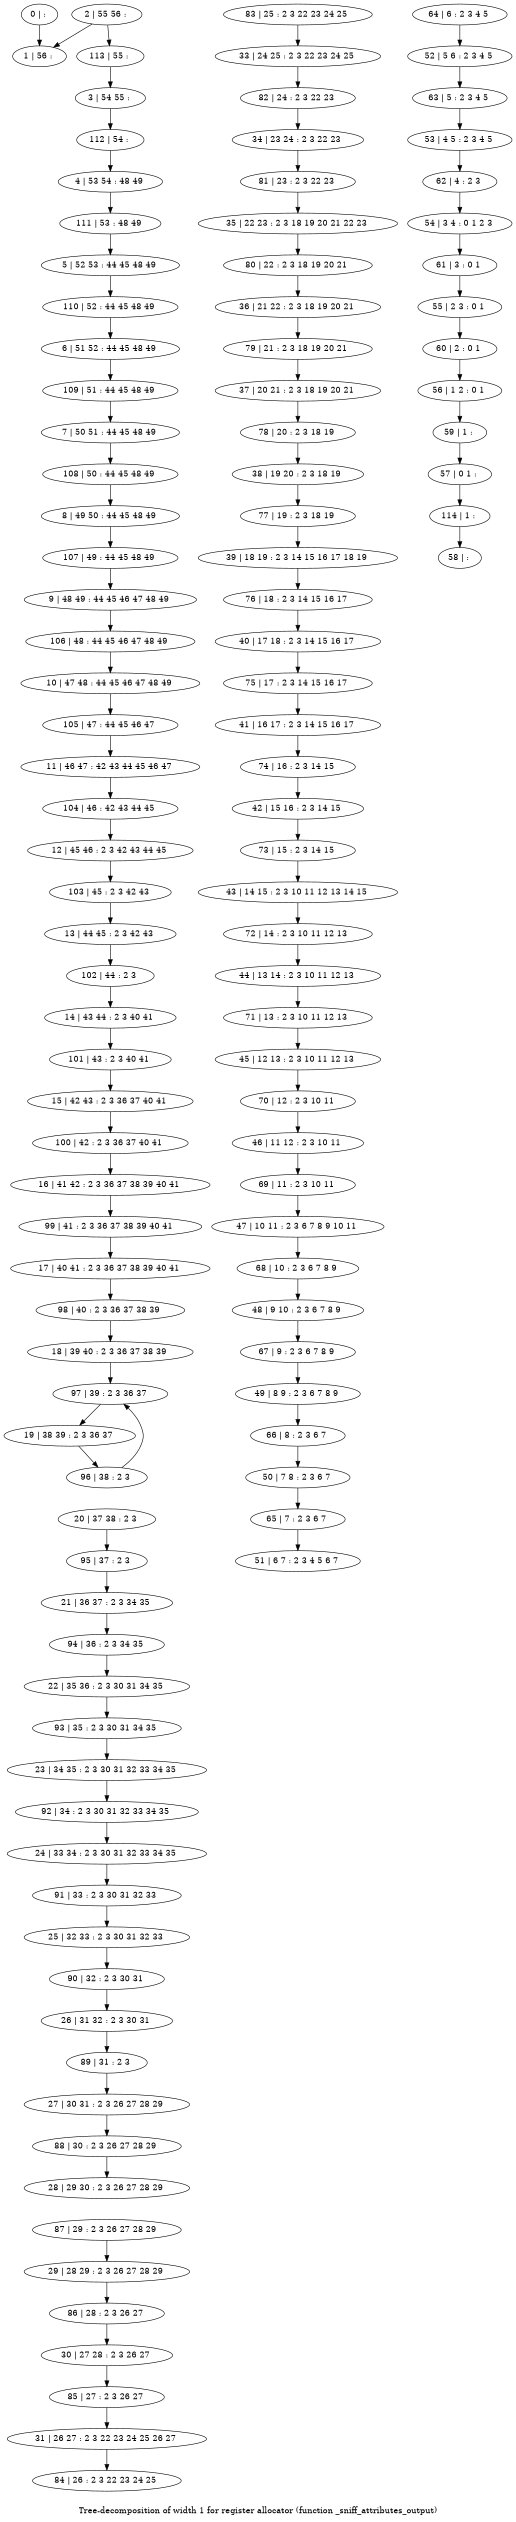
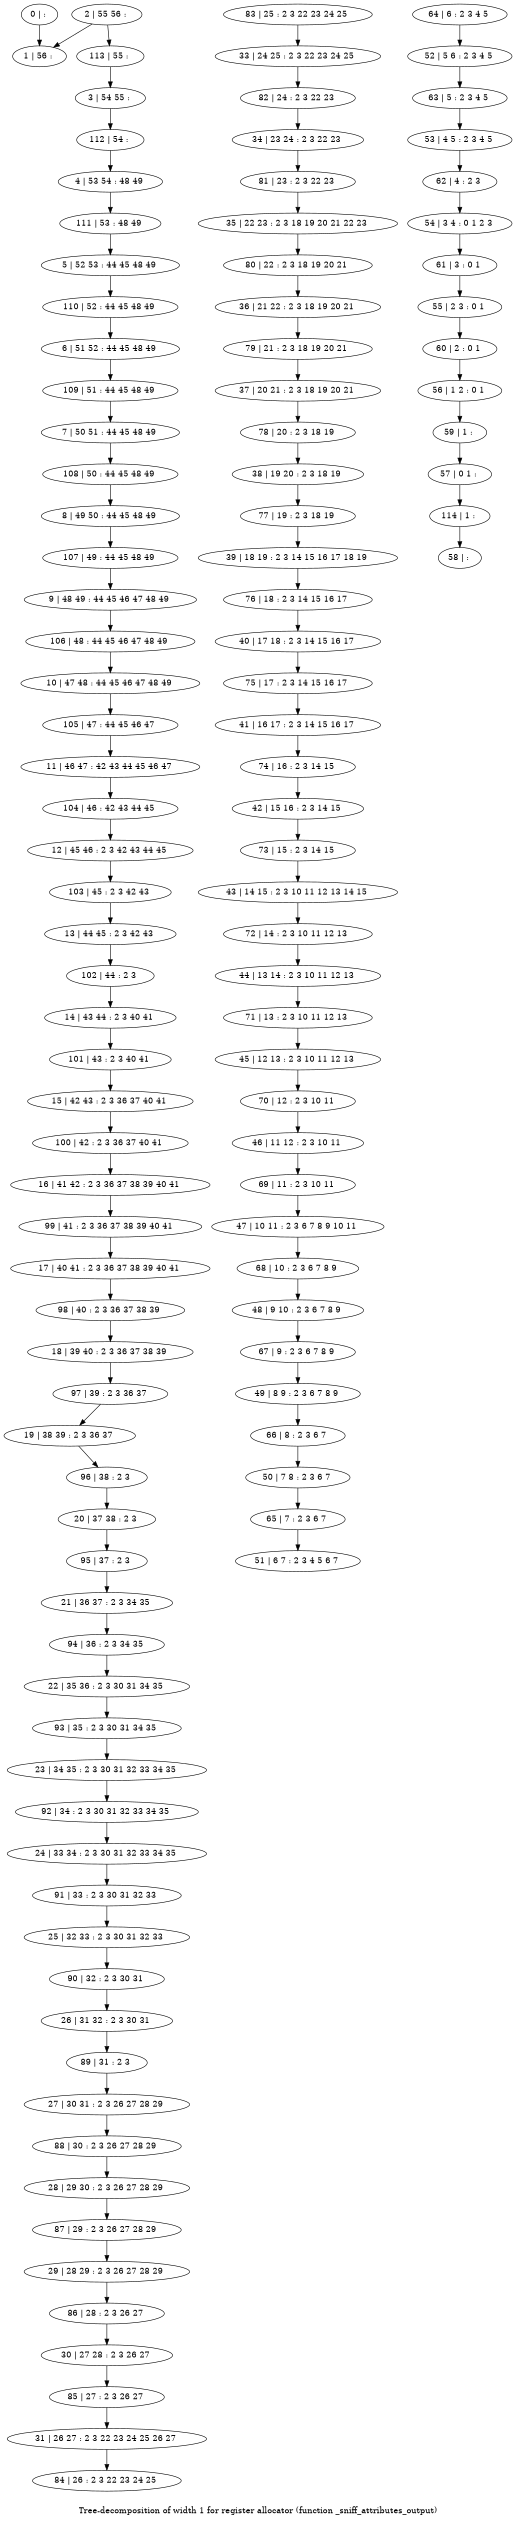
(143, 1440) -> (107, 1496)
none -> (107, 2206)
